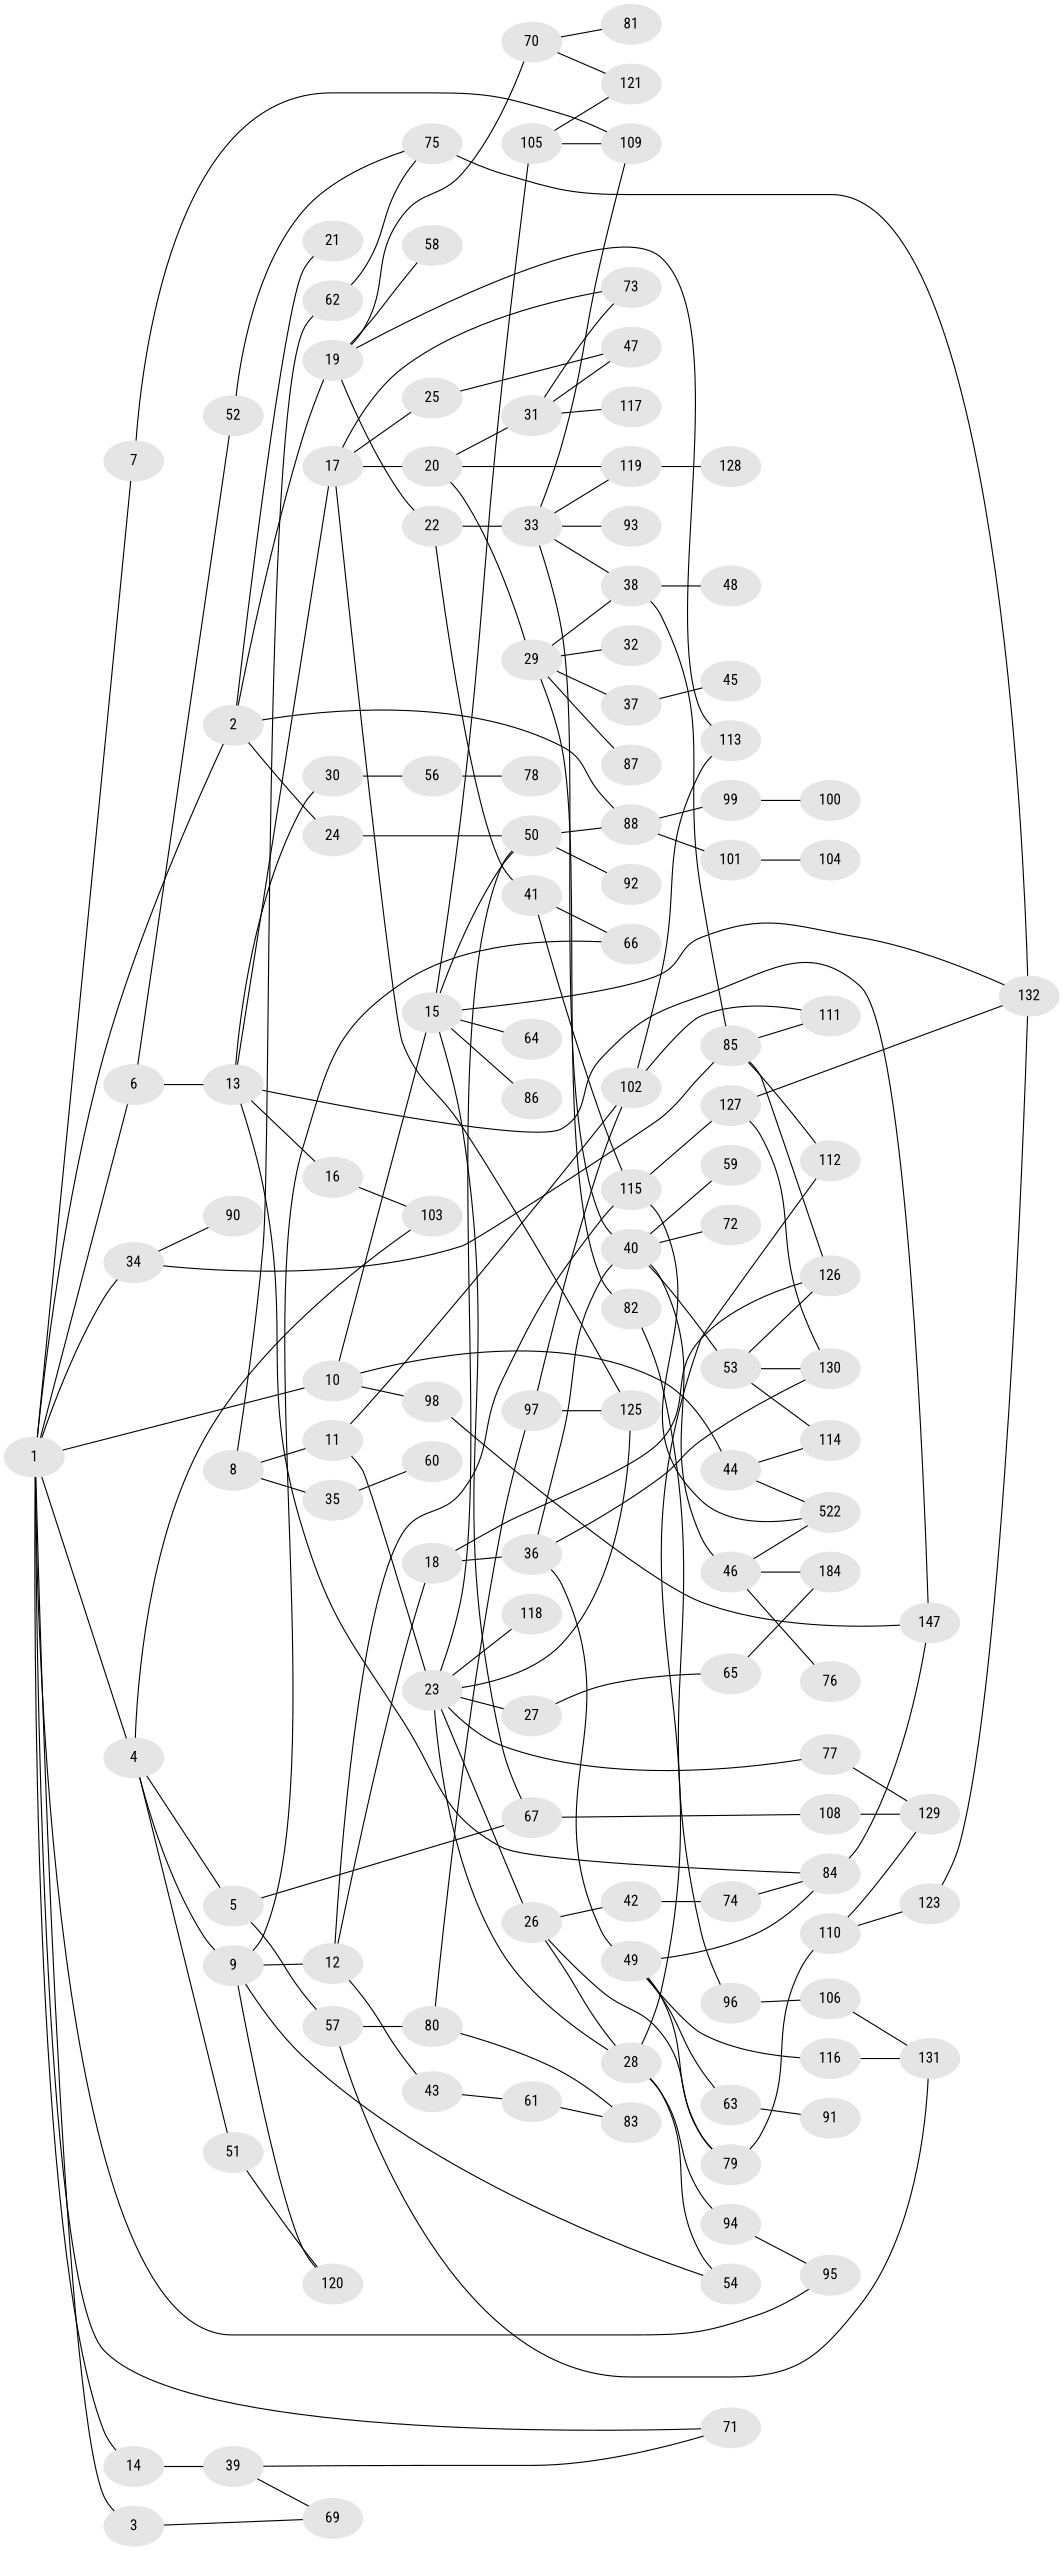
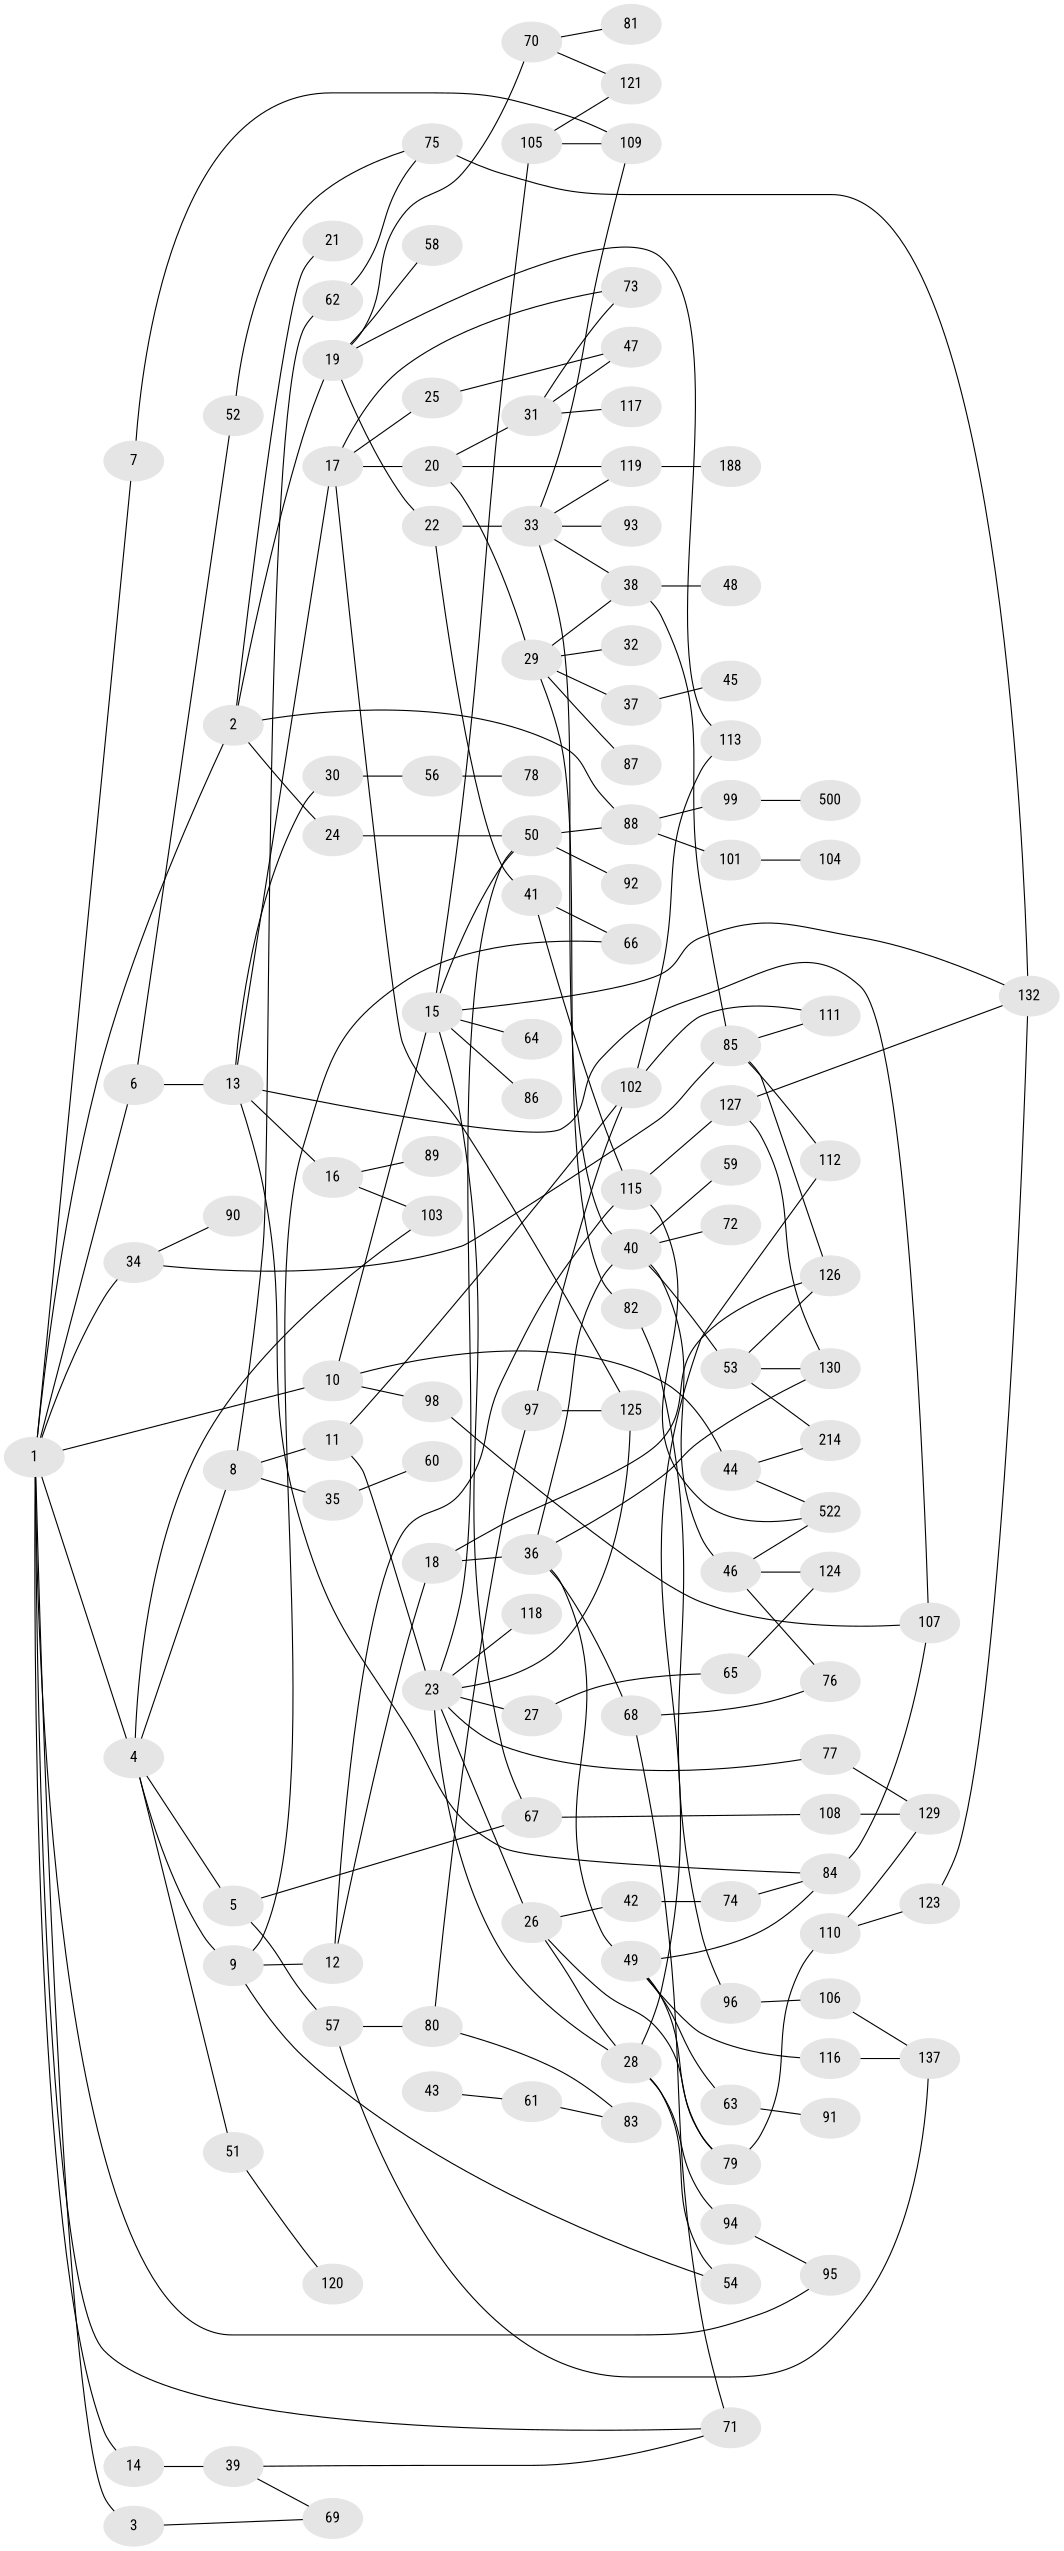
(731, 467) -> (731, 467)
(830, 800) -> (830, 800)
none -> (432, 1156)
(830, 1441) -> (830, 1441)
(830, 1572) -> (830, 1572)
none -> (183, 1614)
(930, 1623) -> (930, 1623)
none -> (631, 1716)
(379, 2020) -> none
(930, 2059) -> (930, 2059)
(268, 2130) -> none
